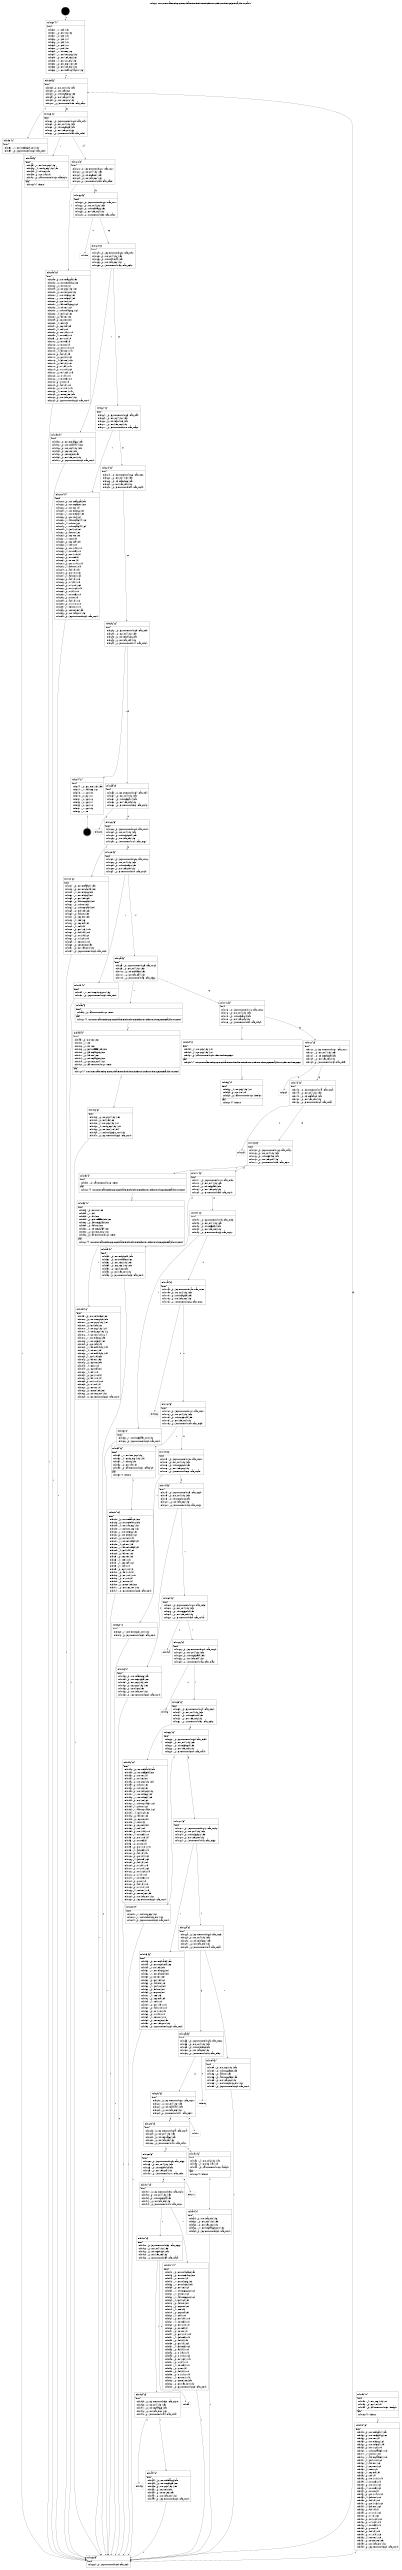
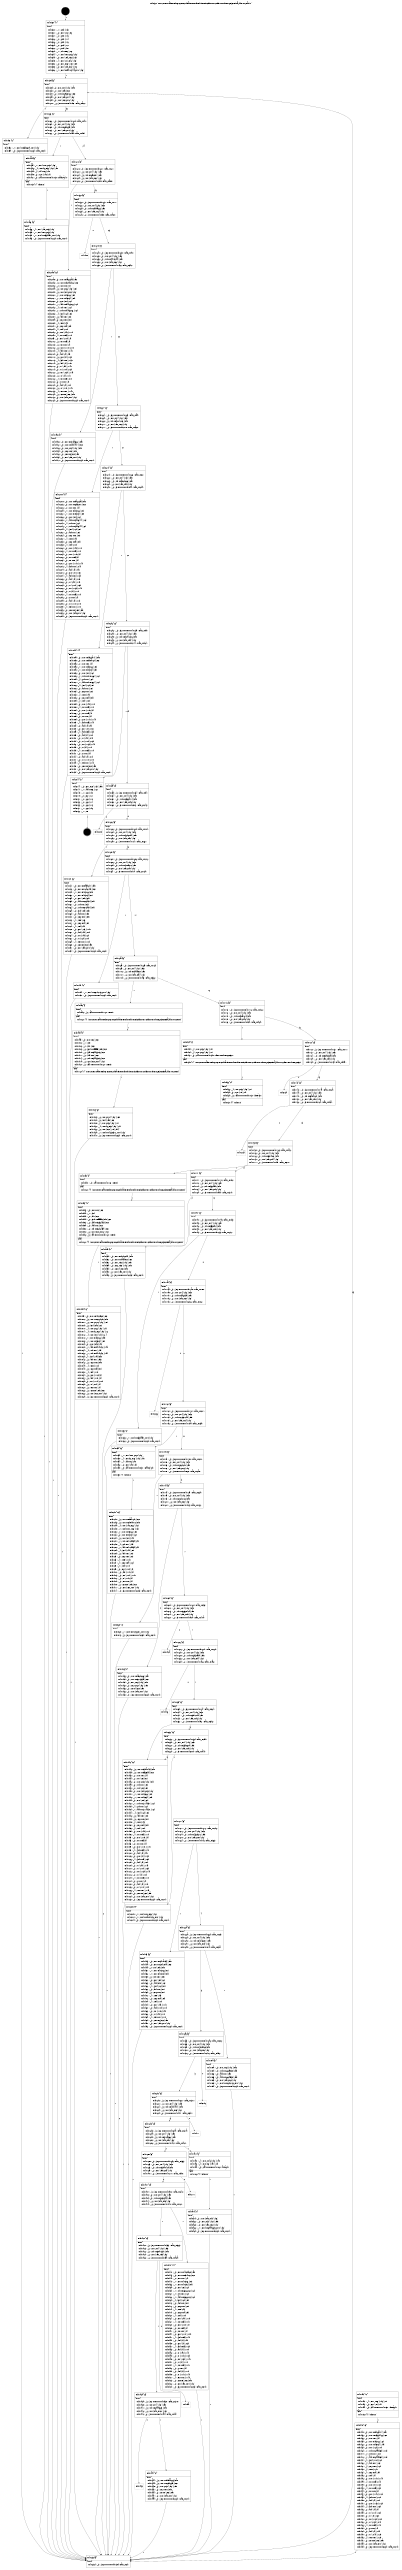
none -> (46, 231)
none -> (90, 712)
(191, 1786) -> (167, 1757)
